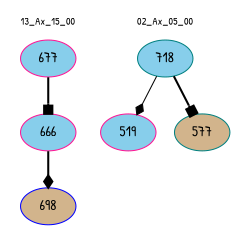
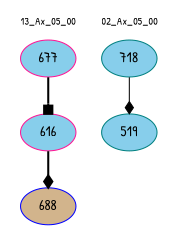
(48, 22) -> (49, 22)
(48, 132) -> (48, 132)
(128, 132) -> (129, 132)
(202, 132) -> none
(48, 206) -> (48, 206)
